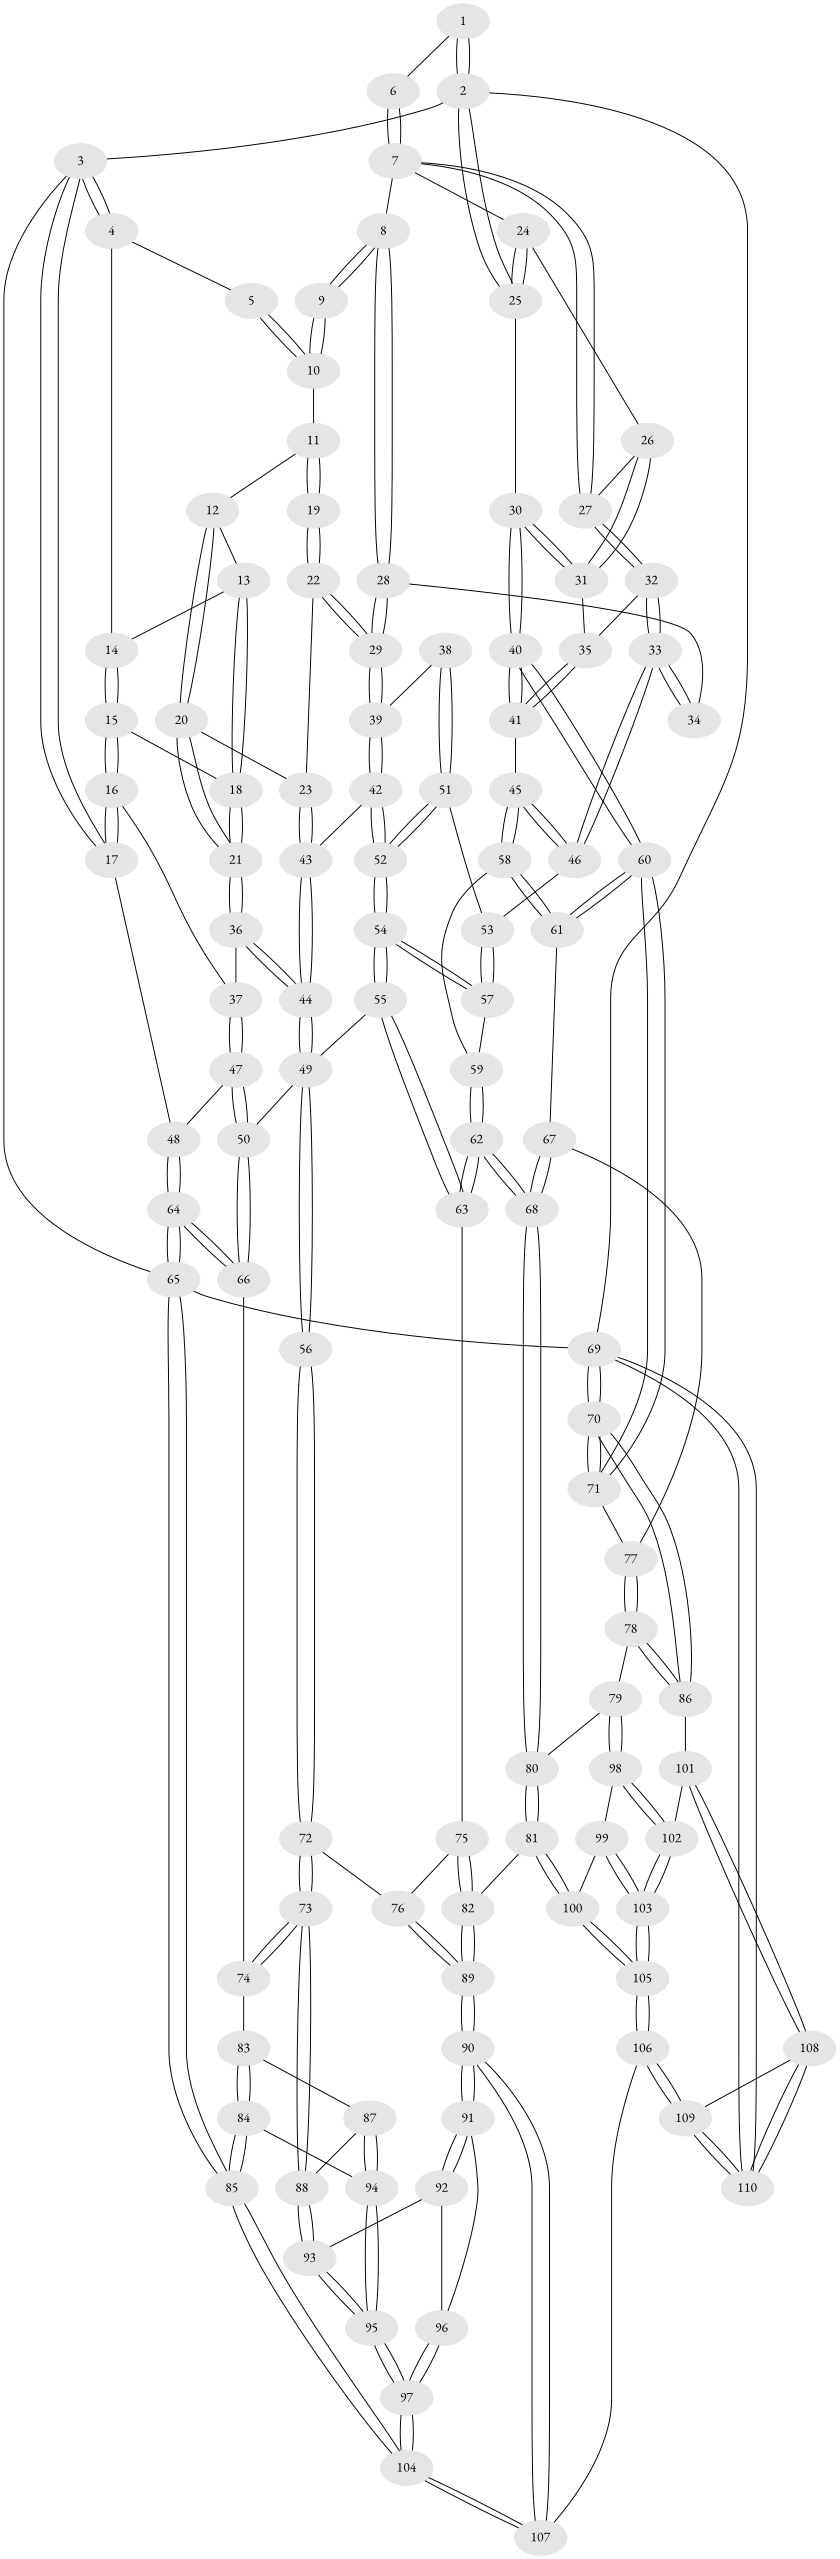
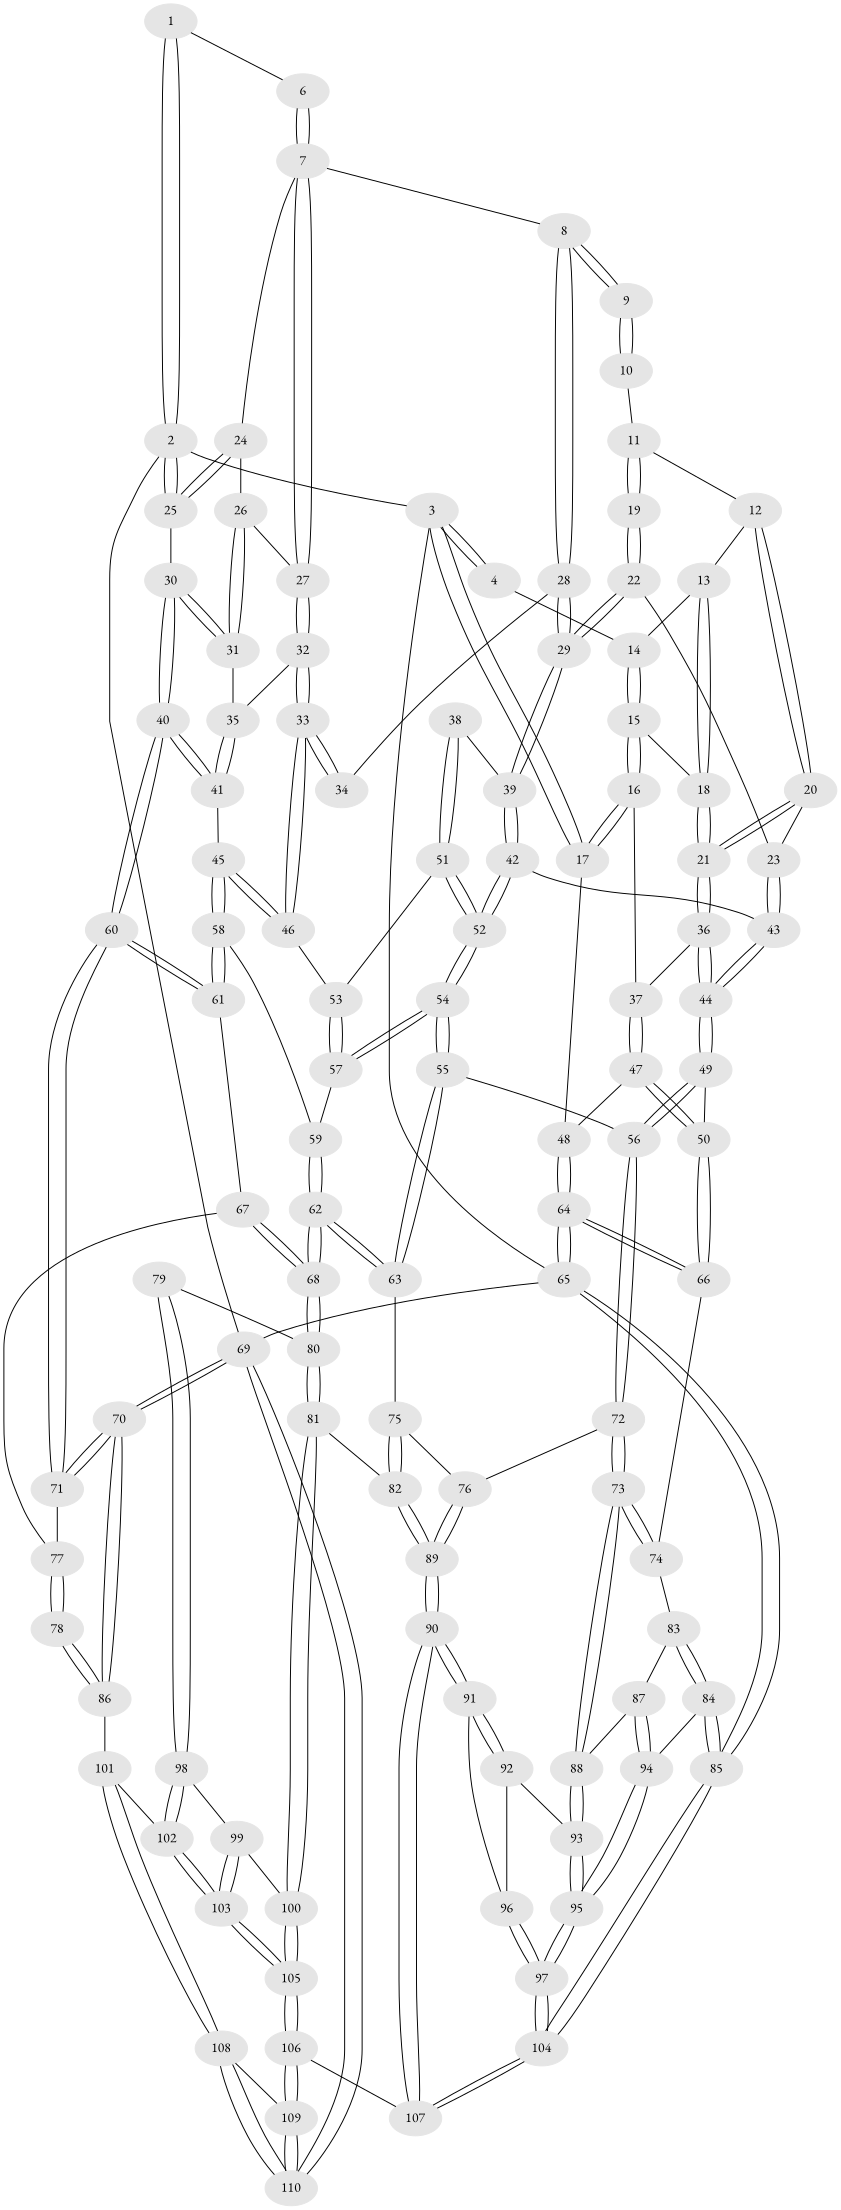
(251, 301) -> none
(343, 1035) -> (541, 1101)
(623, 1664) -> none
